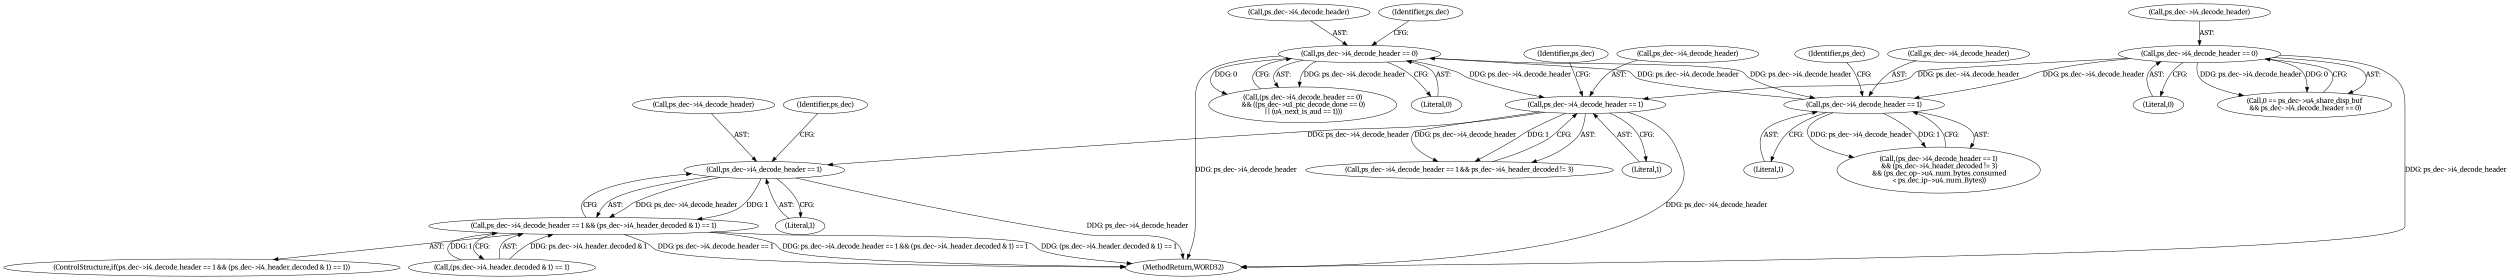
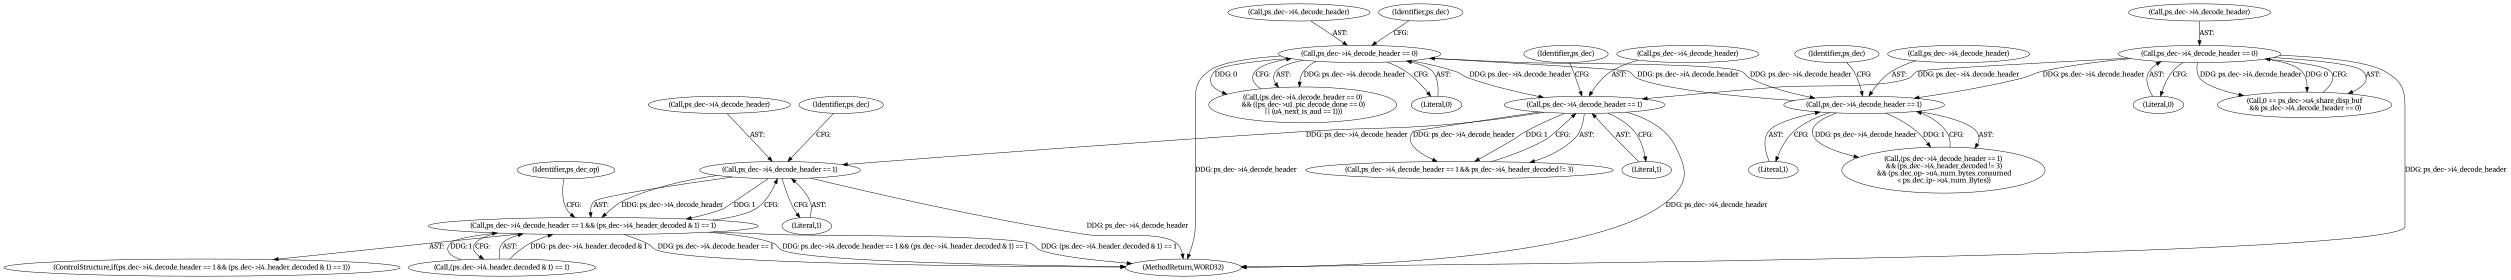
none -> (566, 170)
